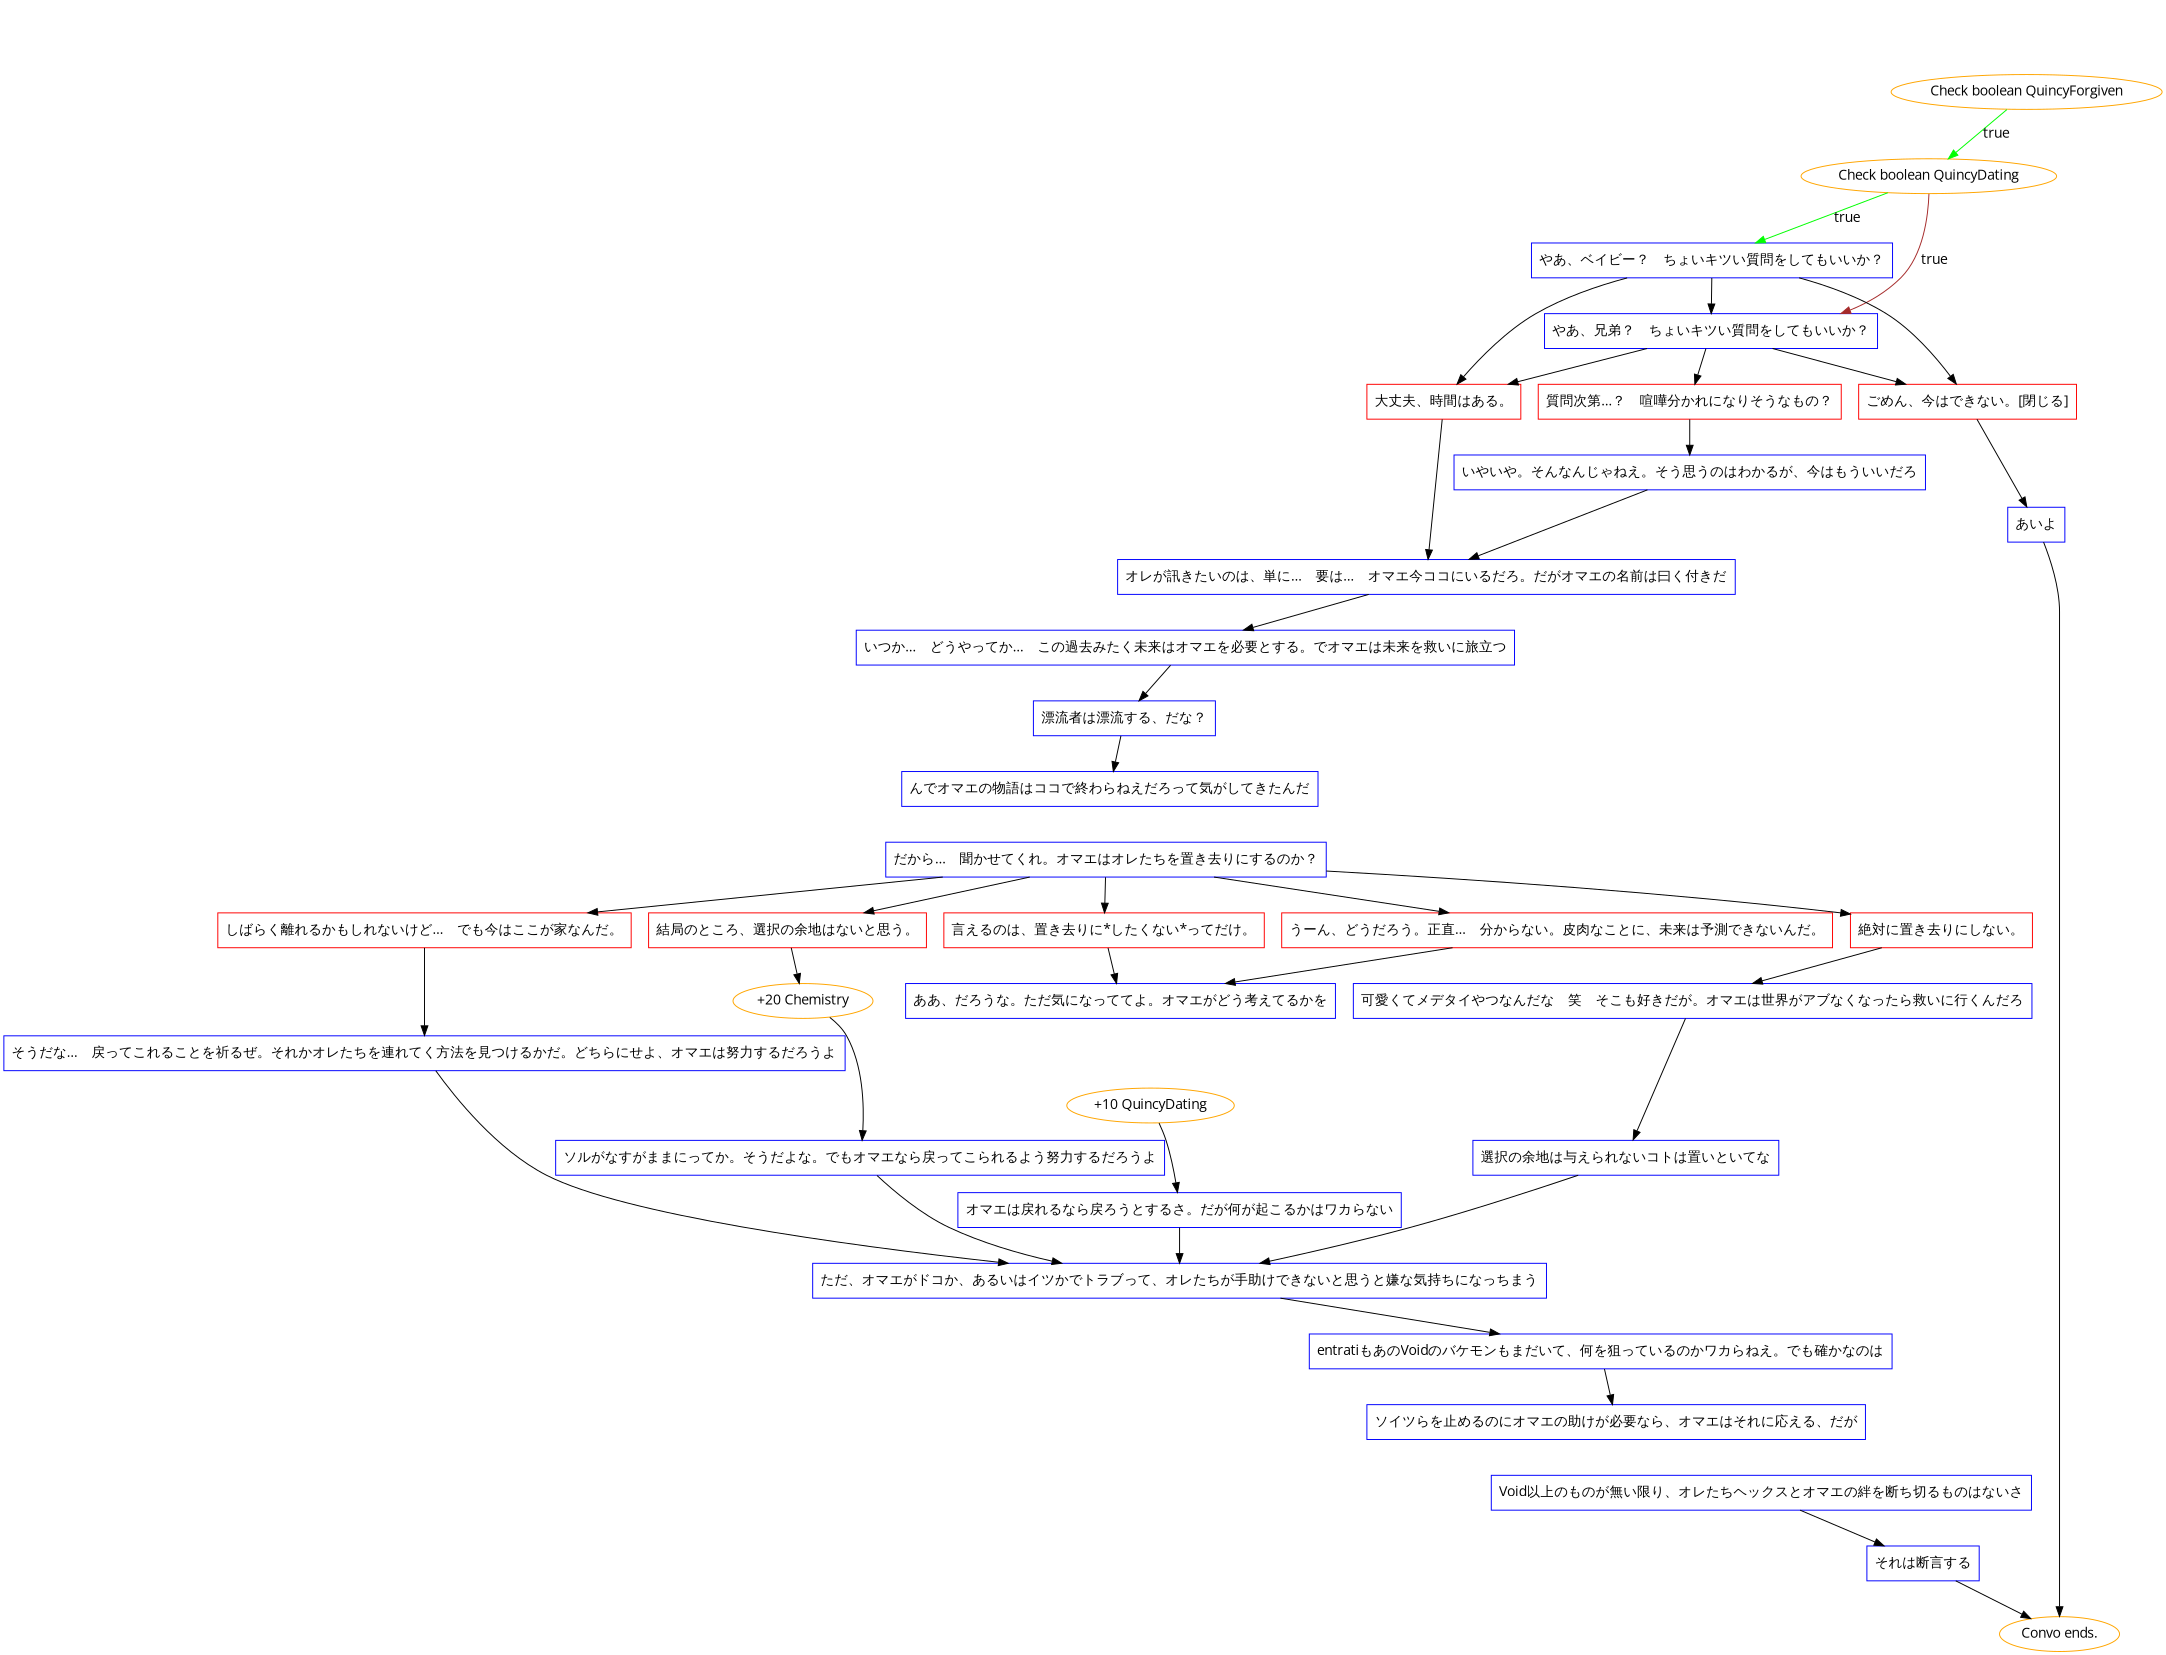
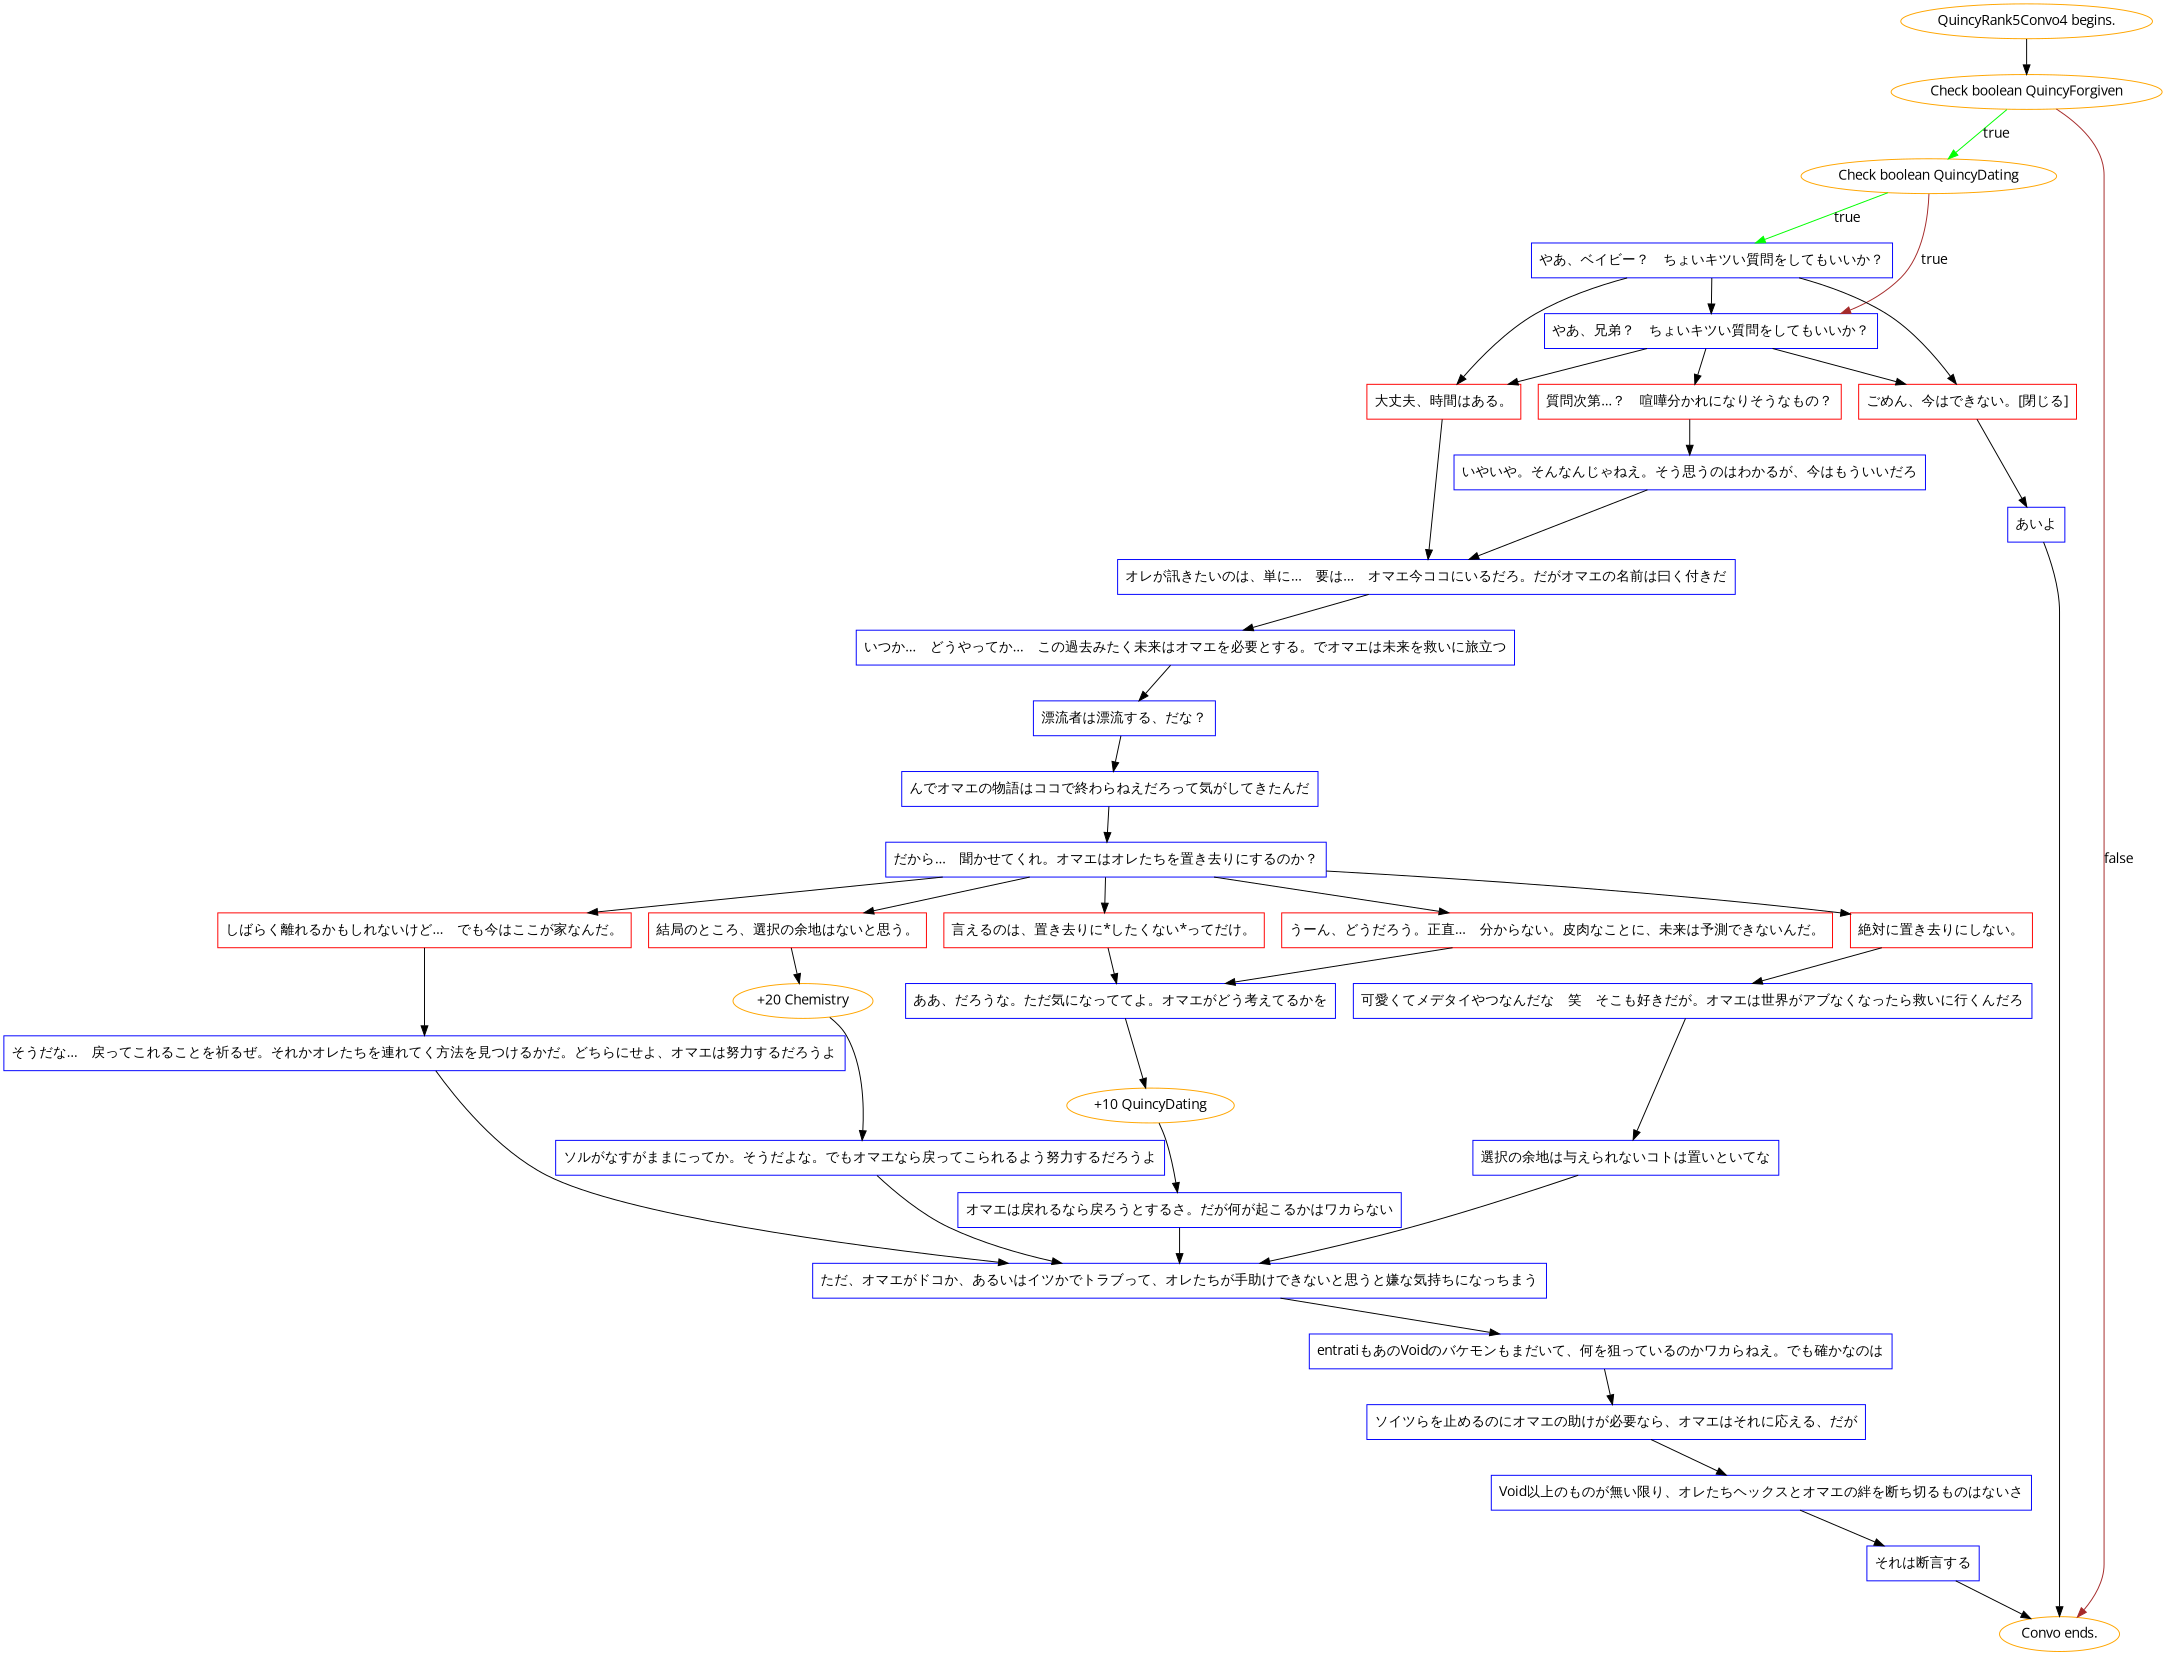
none -> (2027, 21)
none -> (1108, 820)
none -> (2104, 853)
none -> (1134, 1049)
none -> (1684, 1455)
